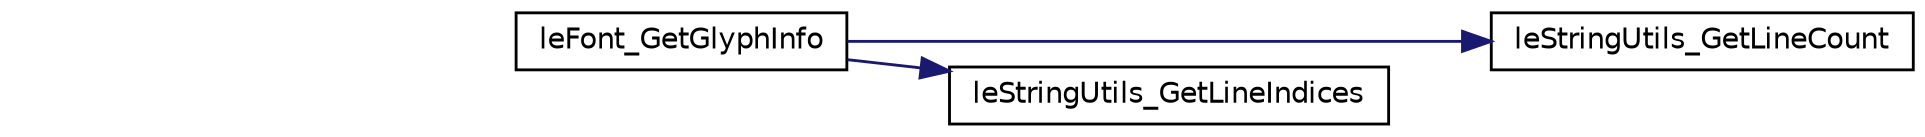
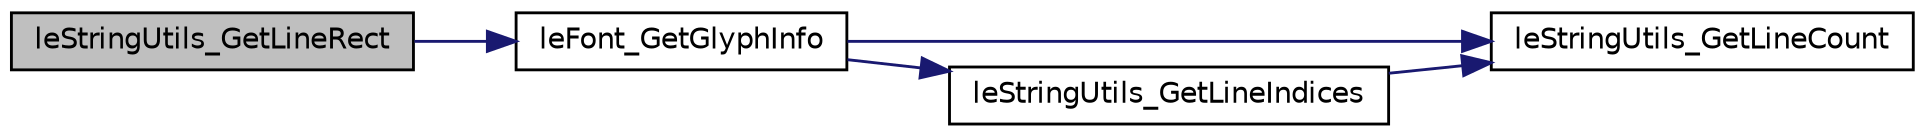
none -> (212, 41)
none -> (1426, 69)
